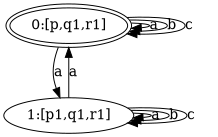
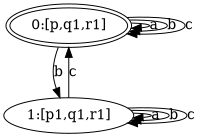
(58, 73) -> (59, 73)
(73, 73) -> (73, 73)
